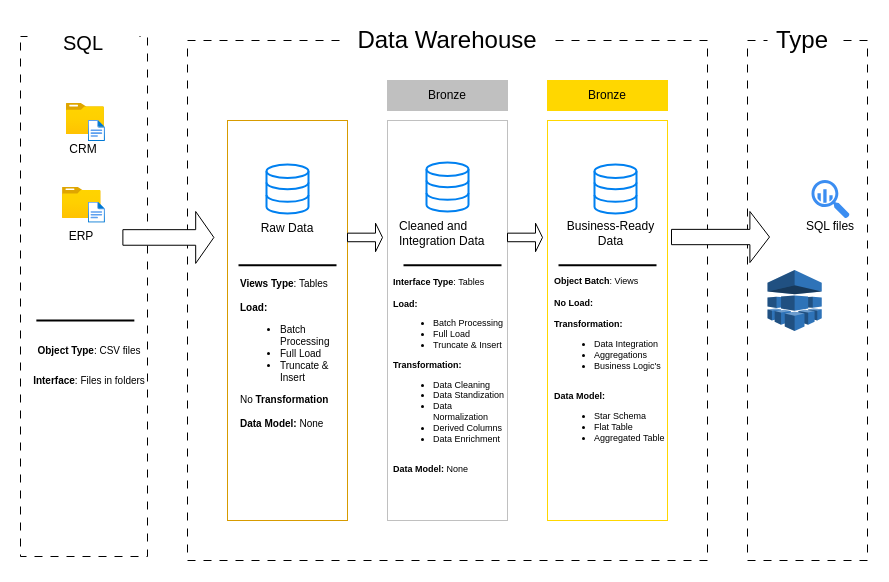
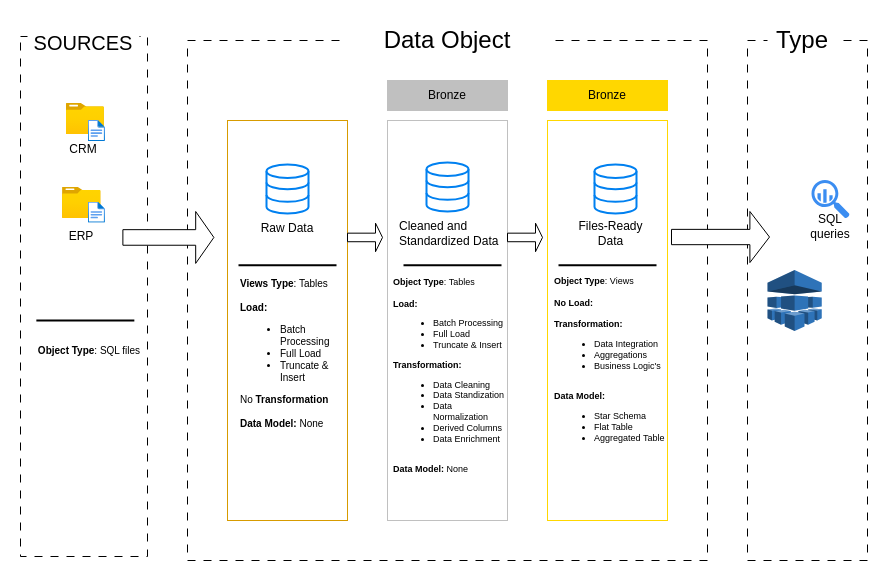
(448, 41) -> (448, 41)
(84, 43) -> (84, 43)
(831, 227) -> (831, 227)
(454, 234) -> (454, 234)
(611, 234) -> (611, 234)
(598, 331) -> (595, 331)
(444, 342) -> (437, 342)
(90, 351) -> (90, 351)
(90, 381) -> none
